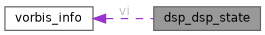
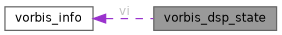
(207, 19) -> (215, 19)
